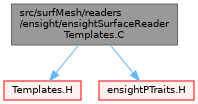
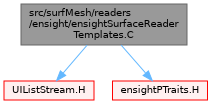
(42, 90) -> (49, 90)
